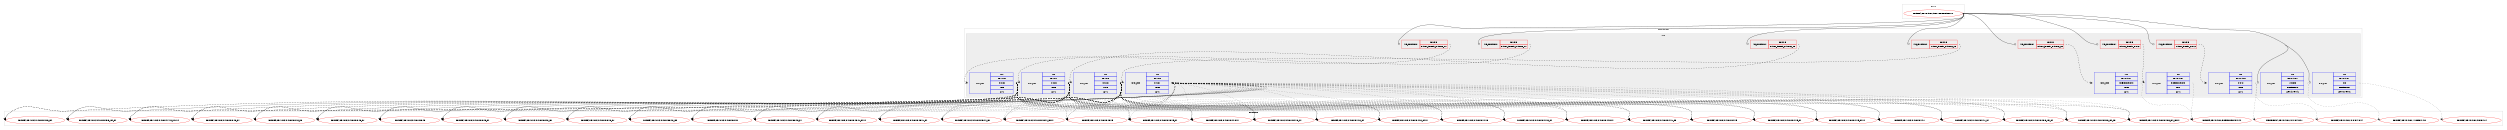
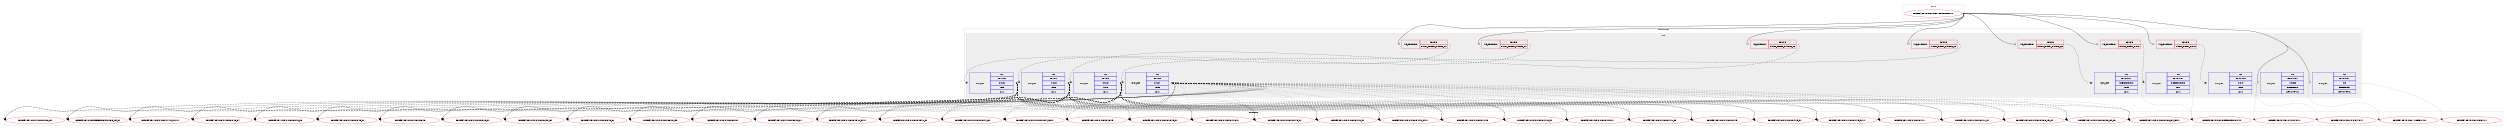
(98, 120) -> (98, 120)
(2284, 120) -> (2284, 120)
